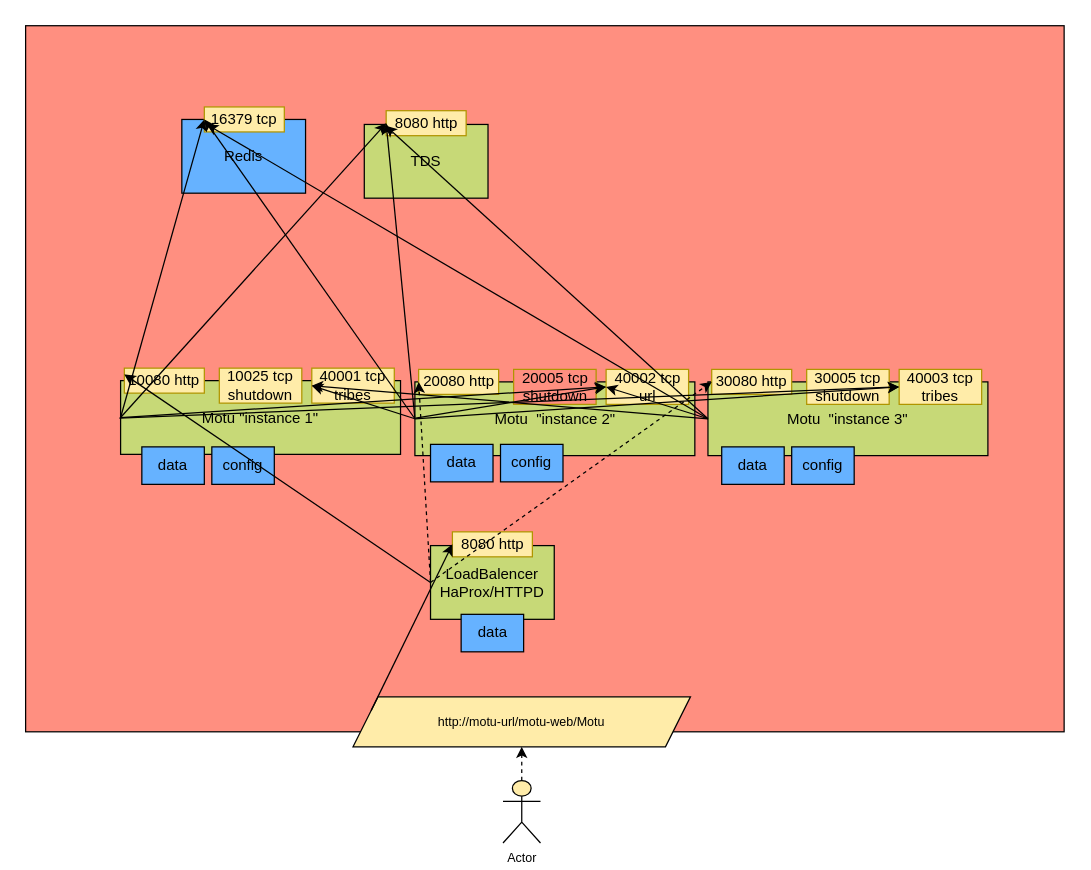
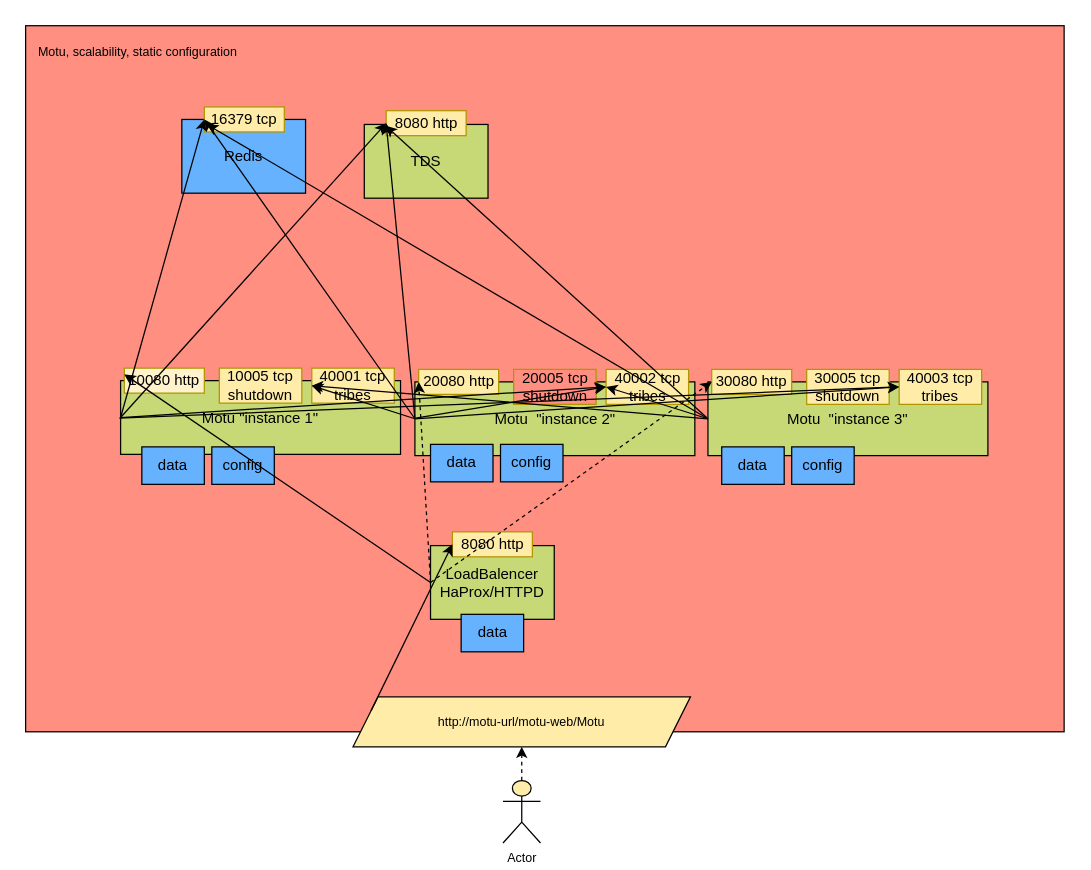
none -> (138, 51)
(164, 381) -> (164, 381)
(261, 386) -> (261, 386)
(648, 387) -> (648, 387)
